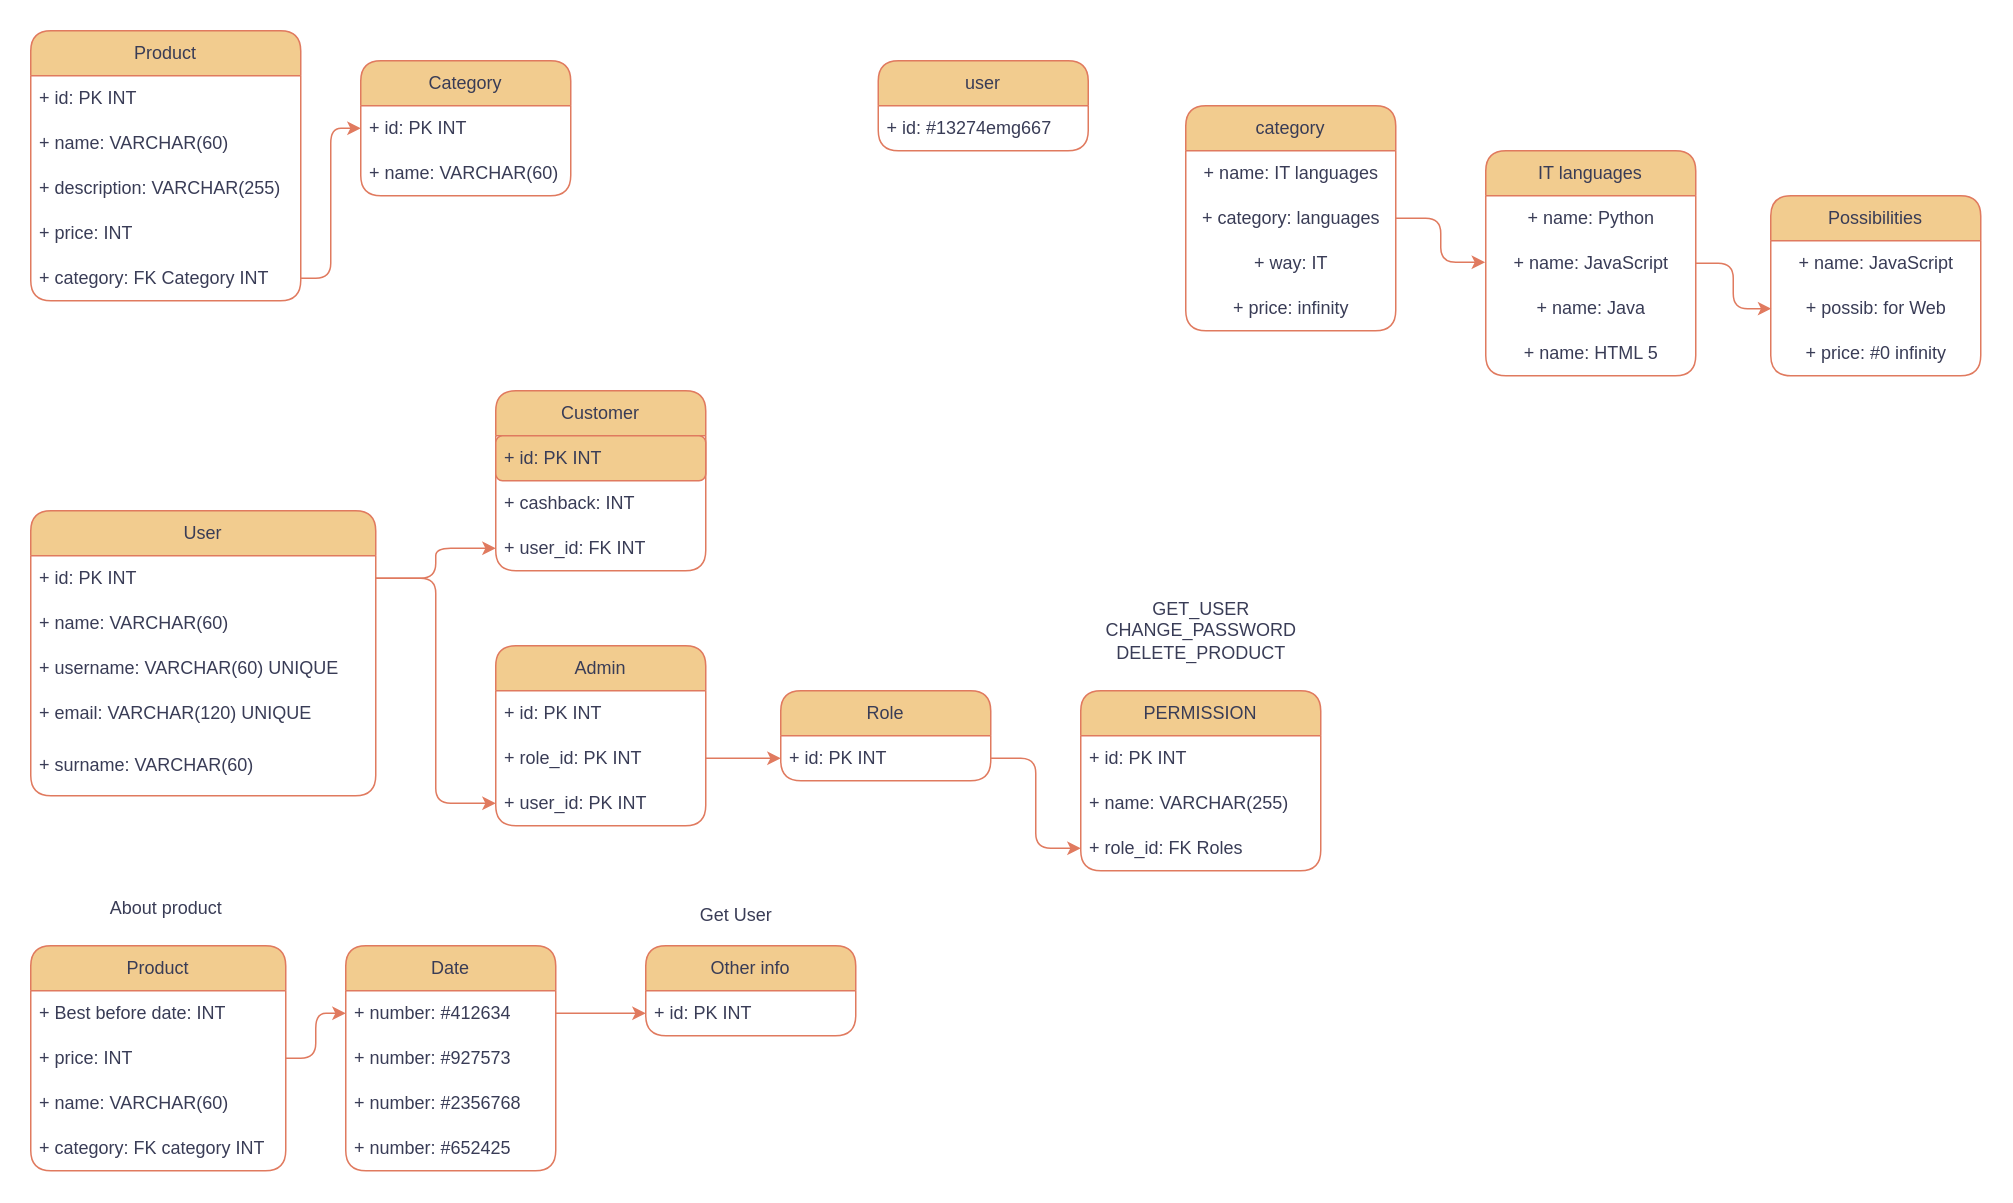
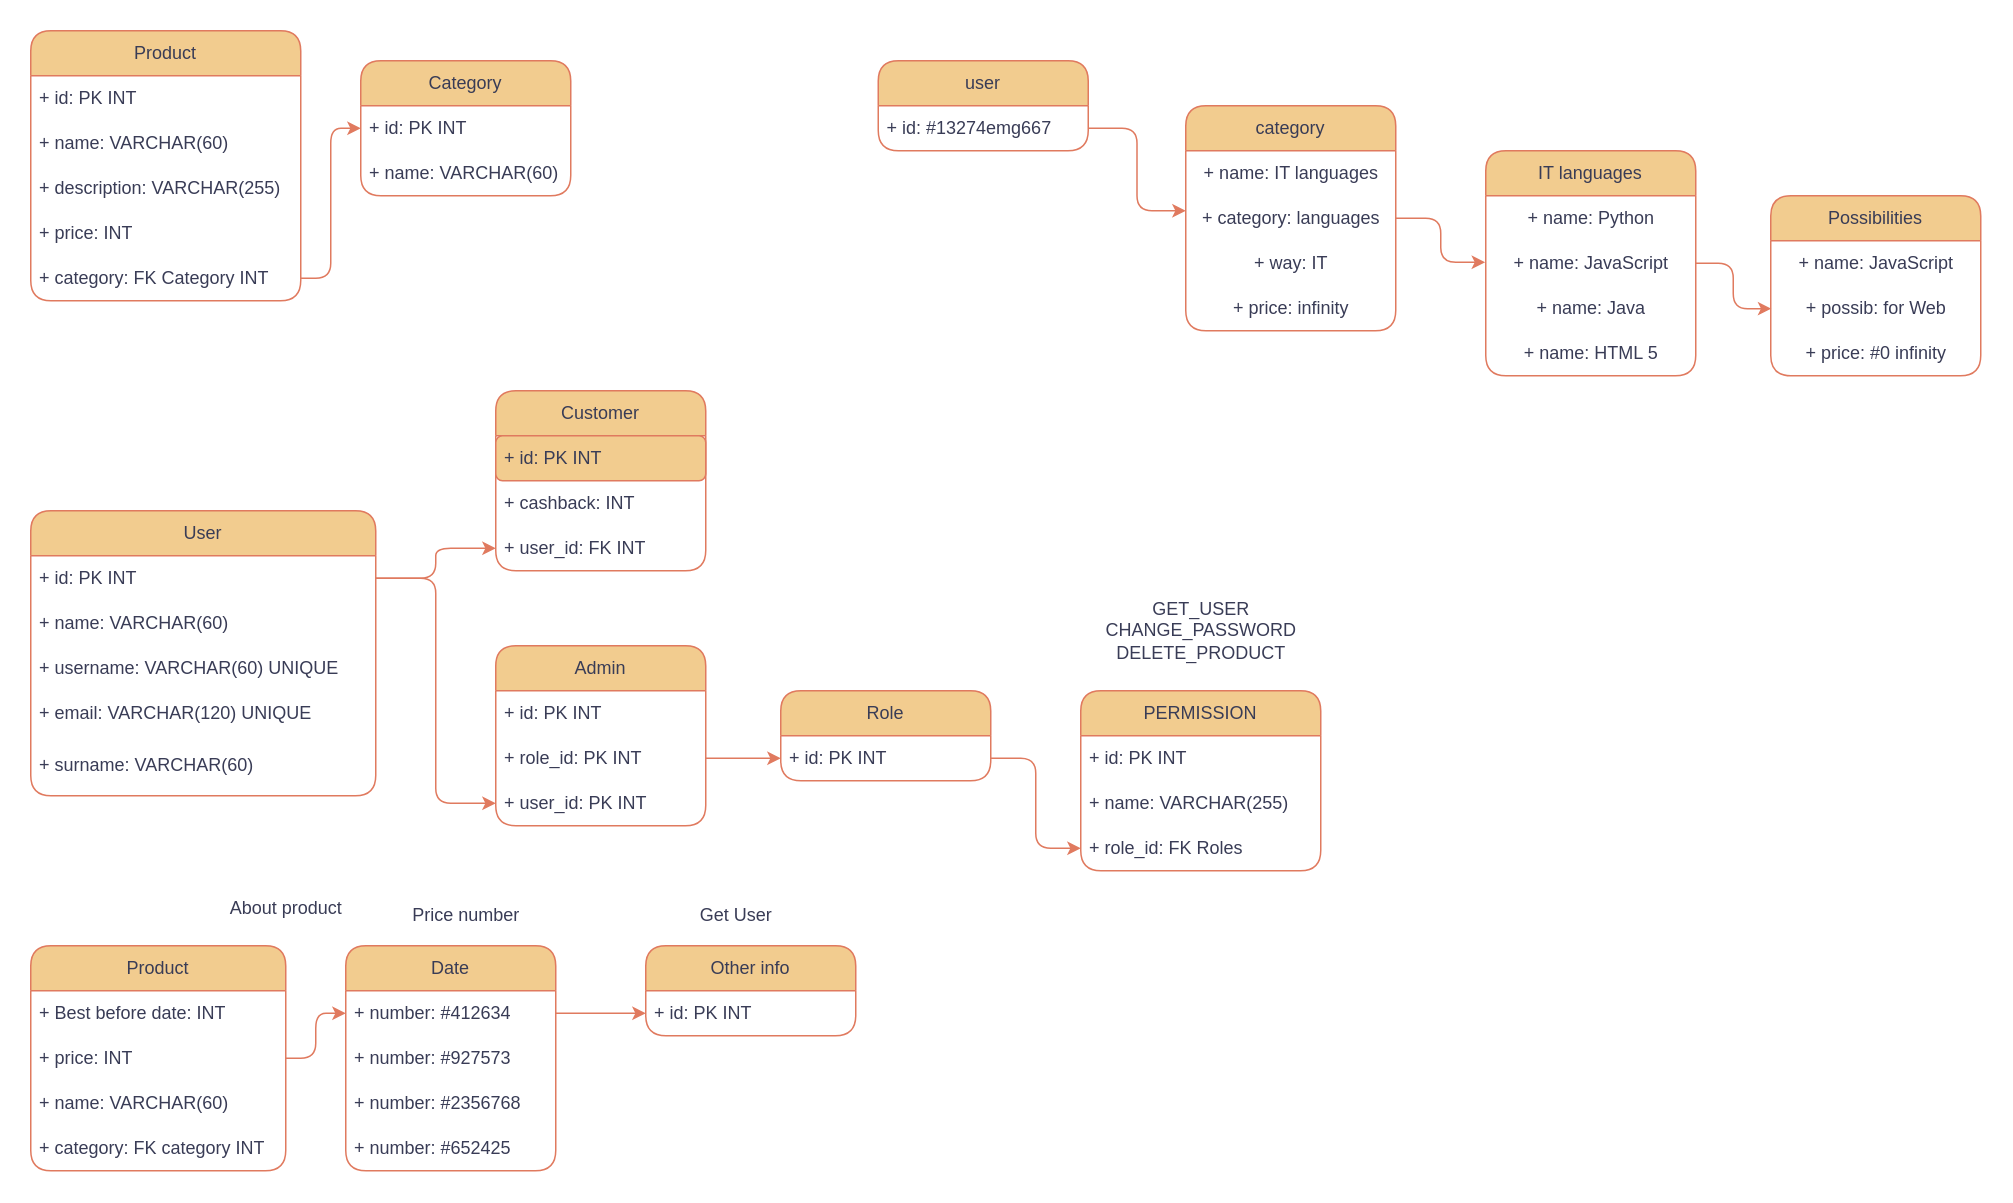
none -> (1137, 165)
(166, 908) -> (286, 908)
none -> (466, 916)
